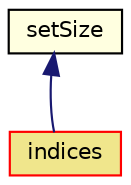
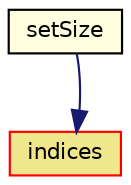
(51, 104) -> (80, 82)
